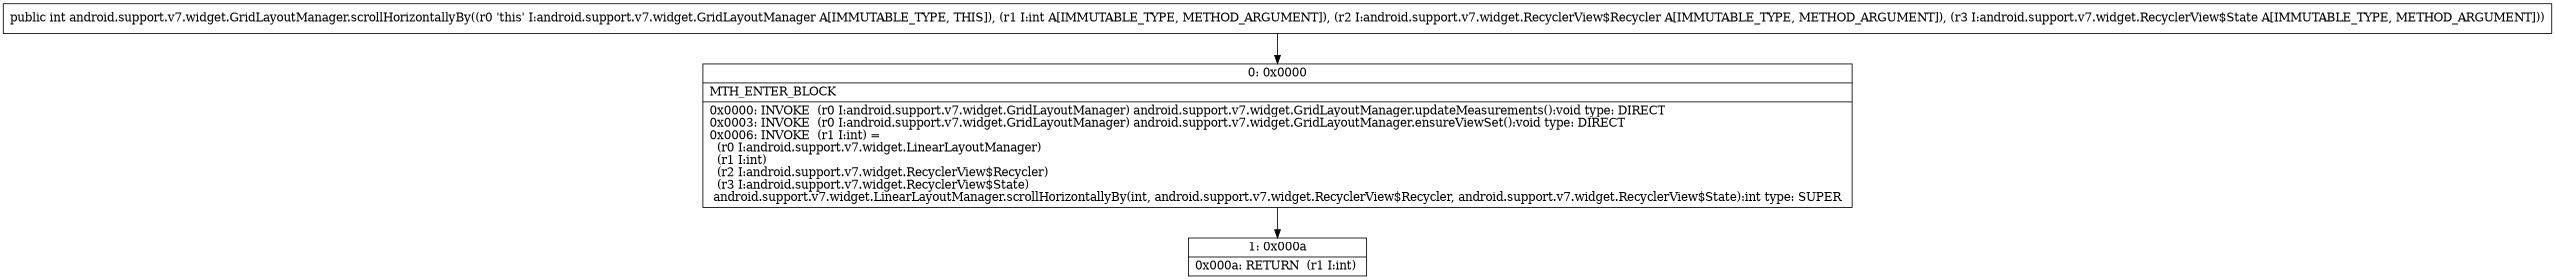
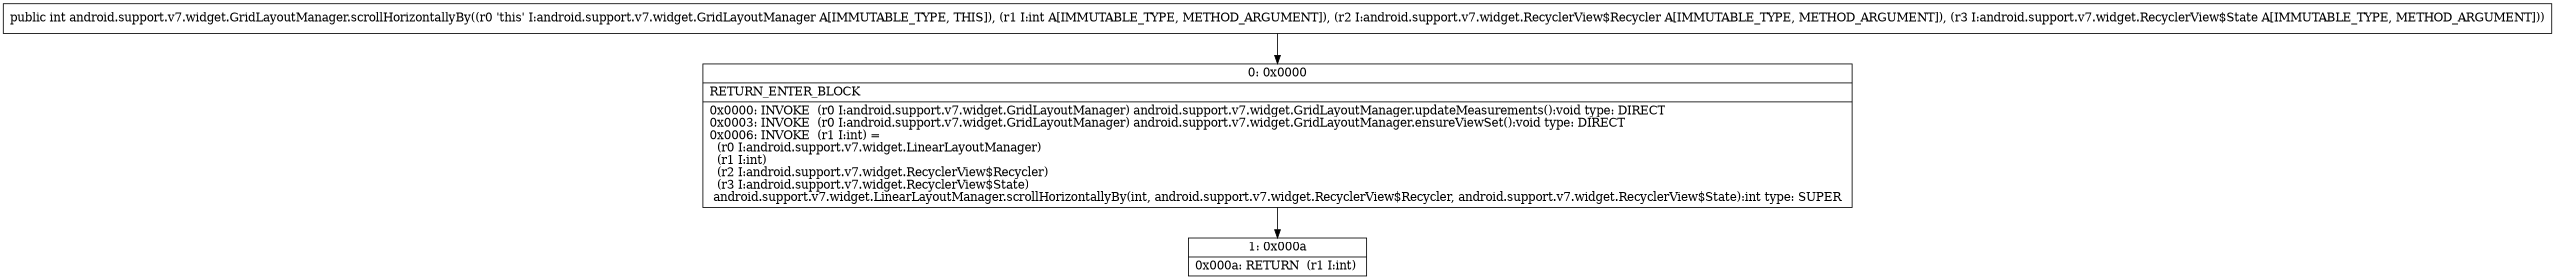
(773, 92) -> (785, 92)
